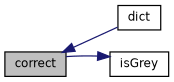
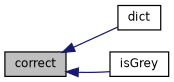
(82, 56) -> (94, 72)
